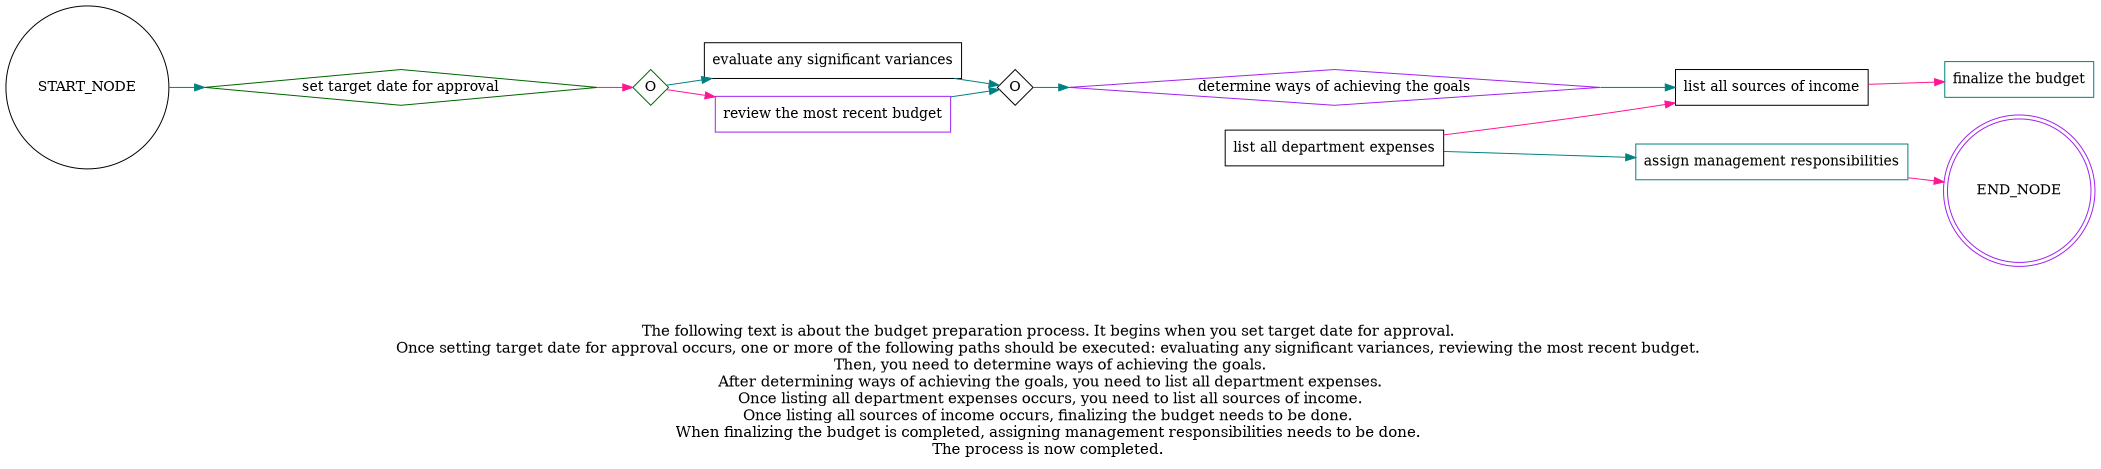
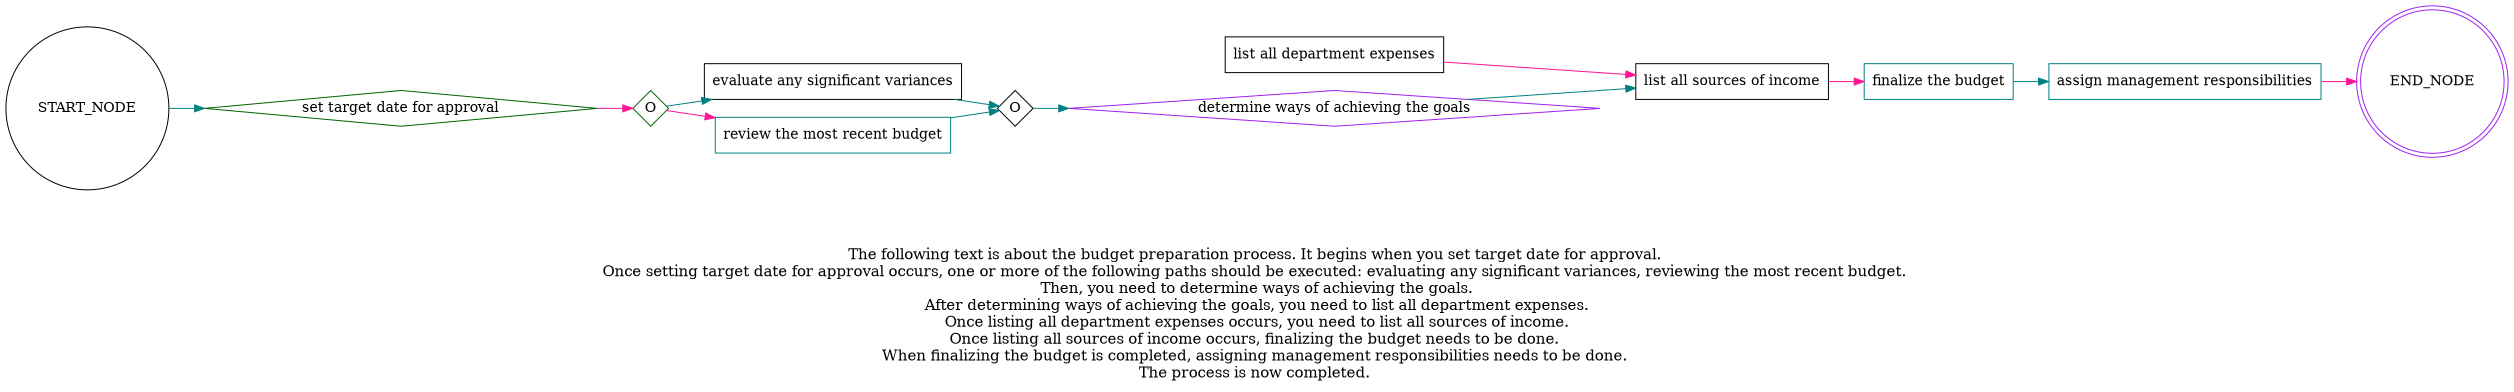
(833, 114) -> (833, 135)
(1535, 154) -> (2026, 82)
